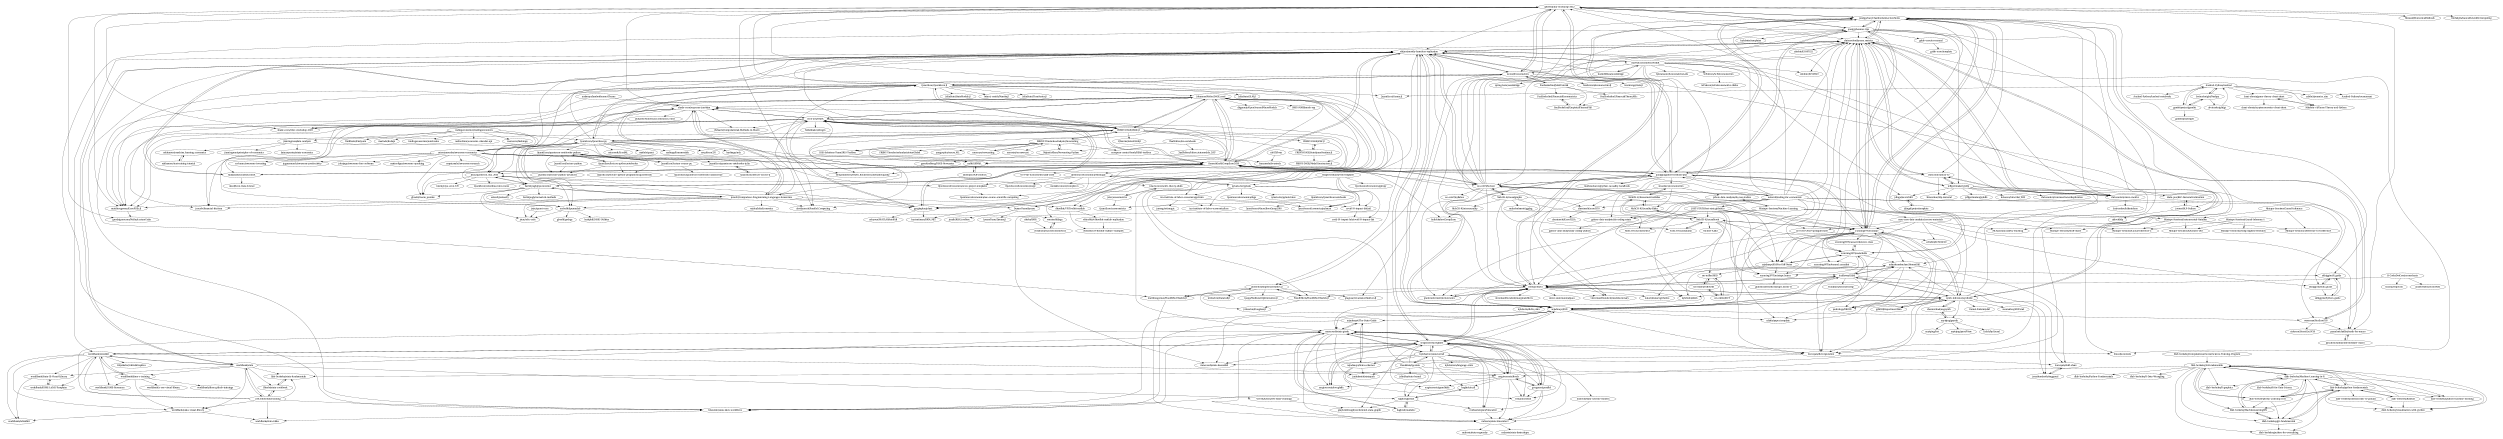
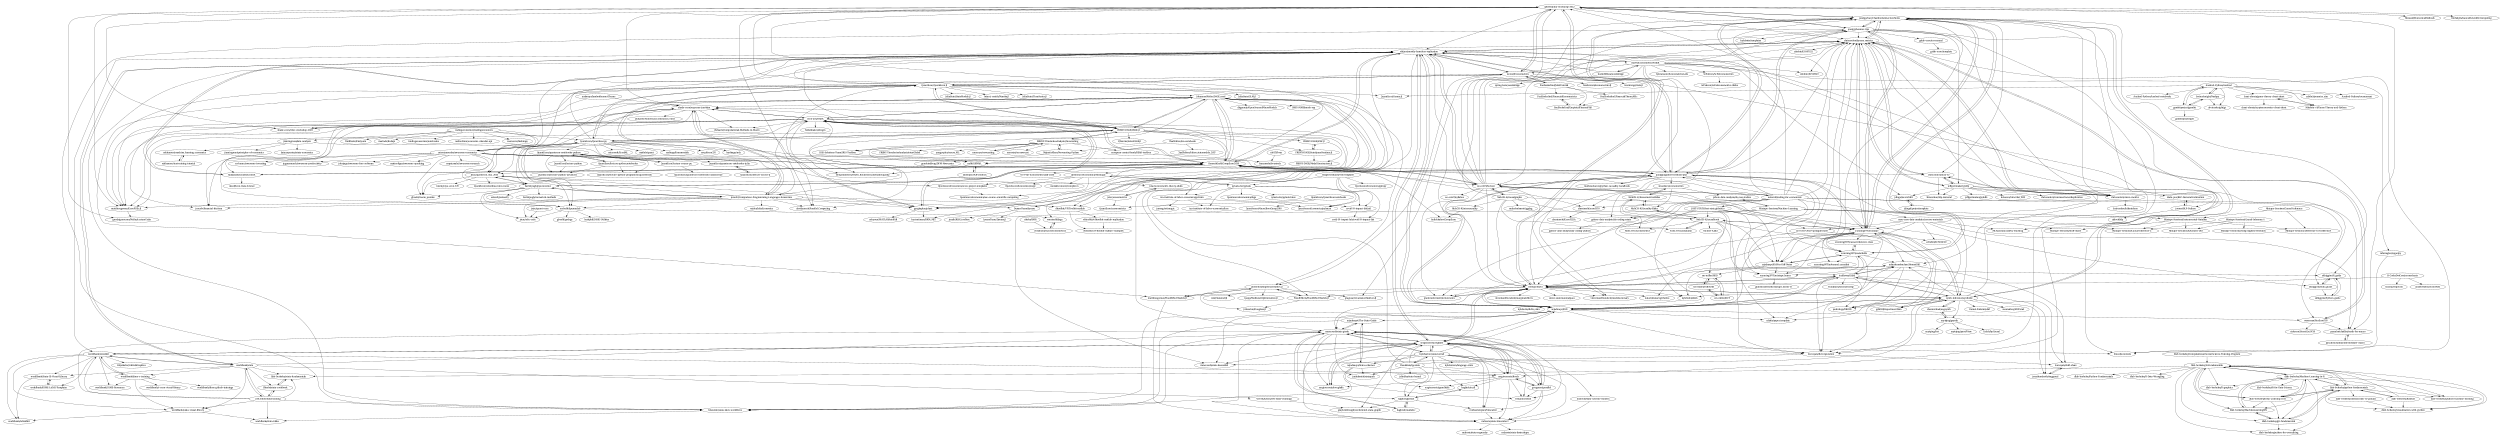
(2228, 98) -> (2225, 96)
(937, 164) -> (937, 164)
none -> (2391, 253)
(1219, 298) -> (1219, 298)
(163, 388) -> (163, 388)
